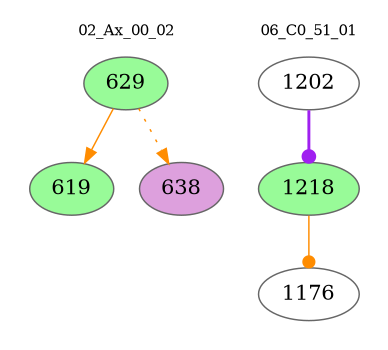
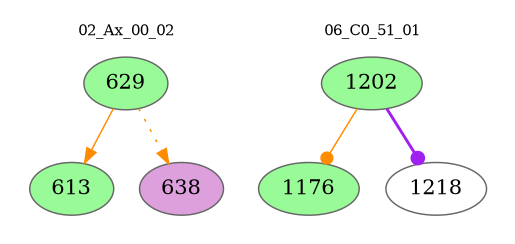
(309, 83) -> (372, 83)
(72, 189) -> (72, 189)
(309, 189) -> (436, 189)
(309, 236) -> (344, 131)
(309, 294) -> (309, 189)
